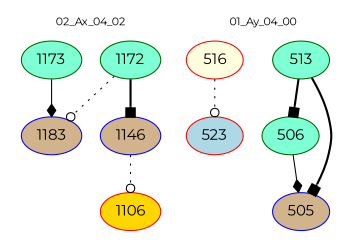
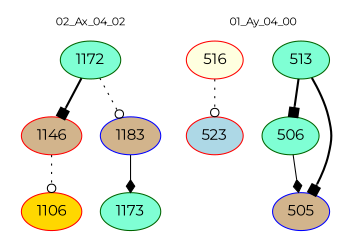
(52, 92) -> (131, 167)
(131, 136) -> (52, 136)
